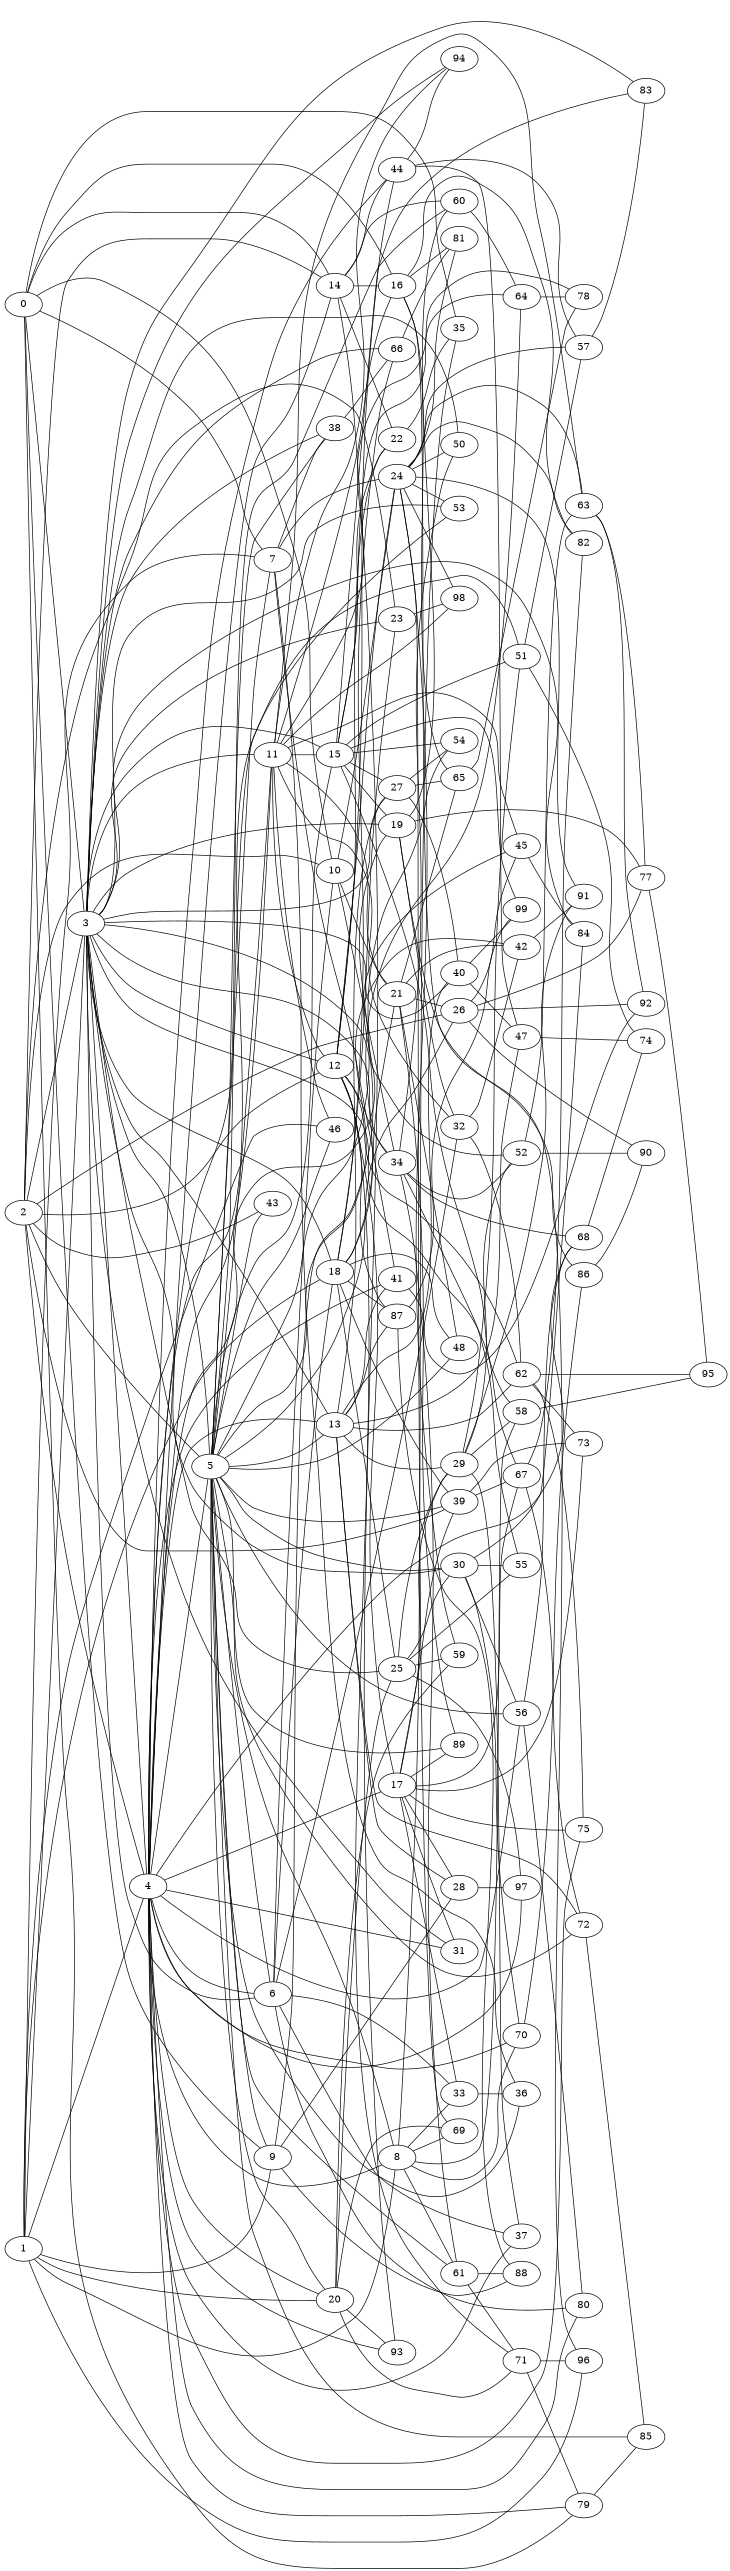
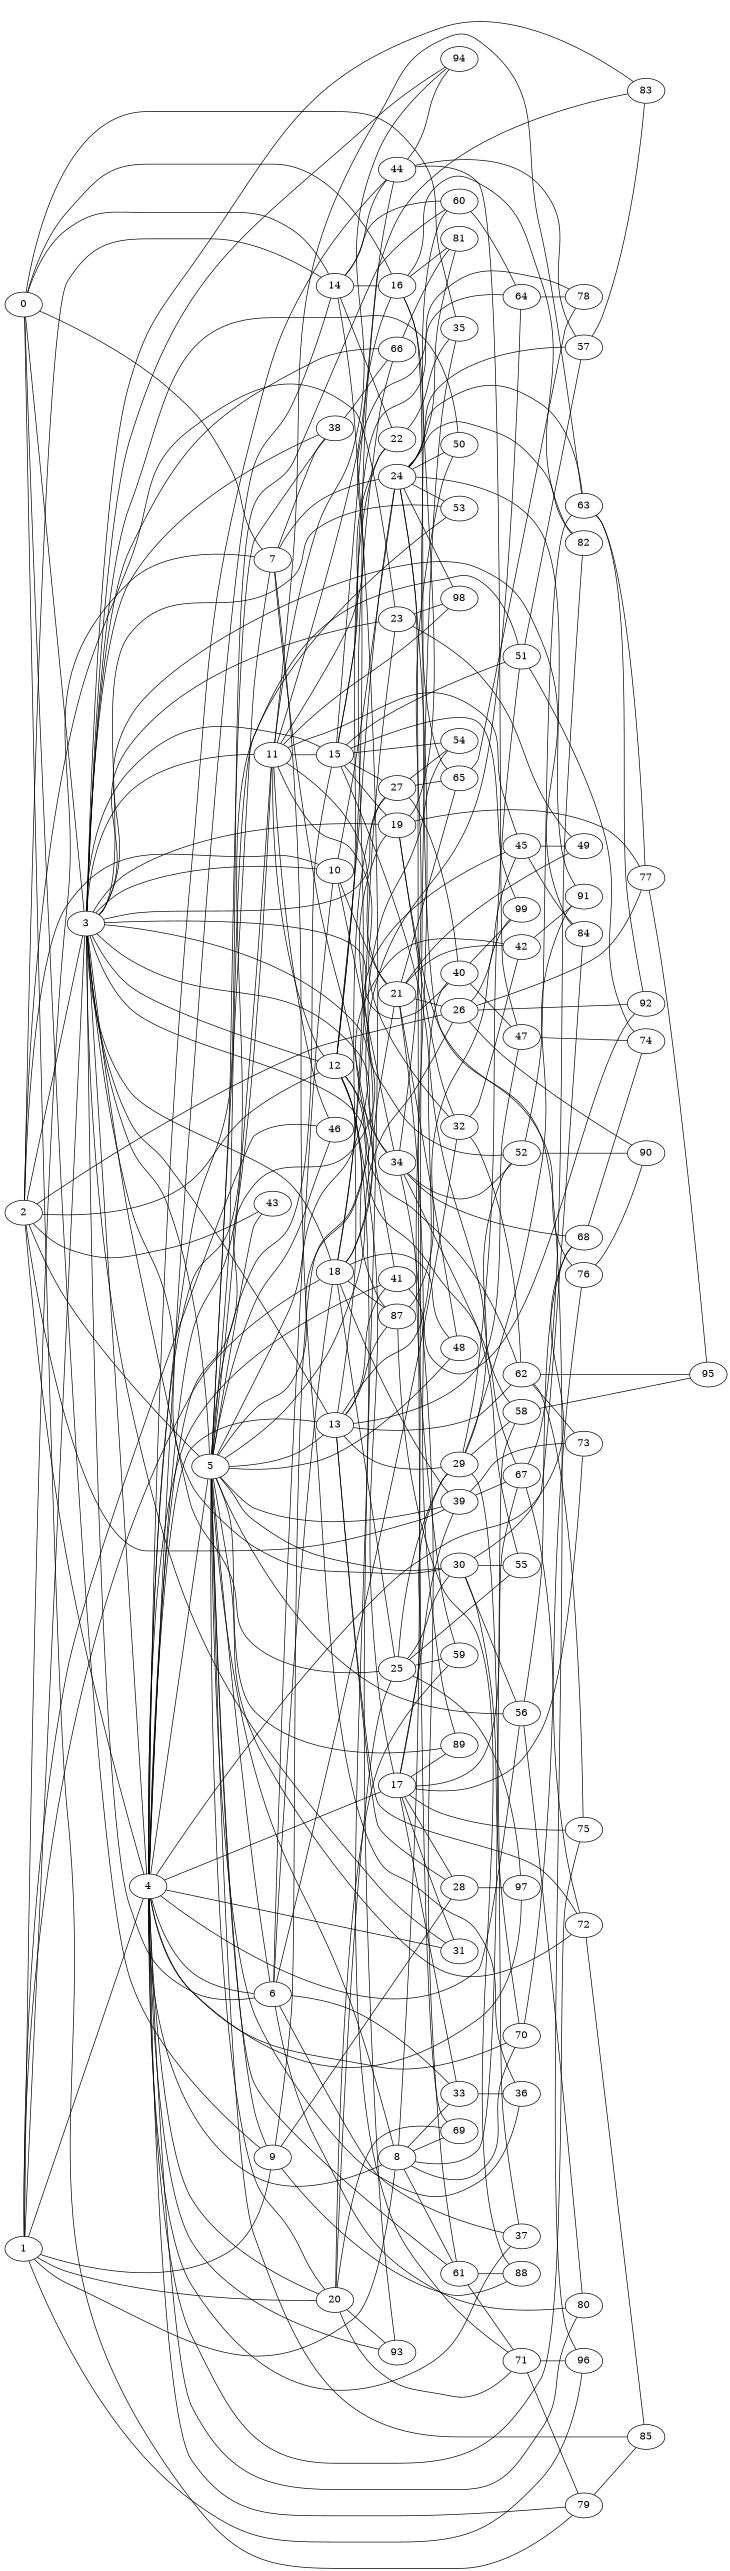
(284, 518) -> (201, 870)
none -> (584, 846)
(584, 1275) -> (584, 1275)
